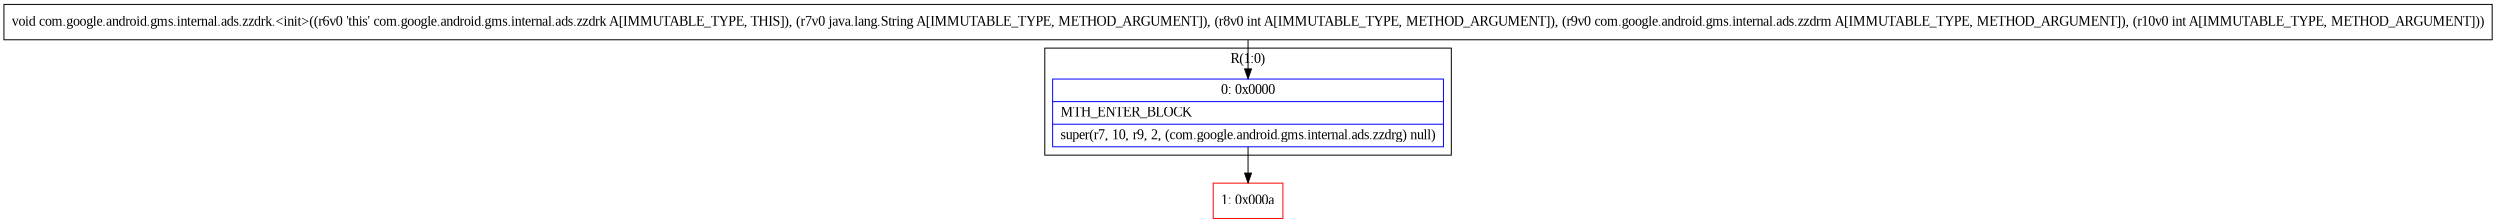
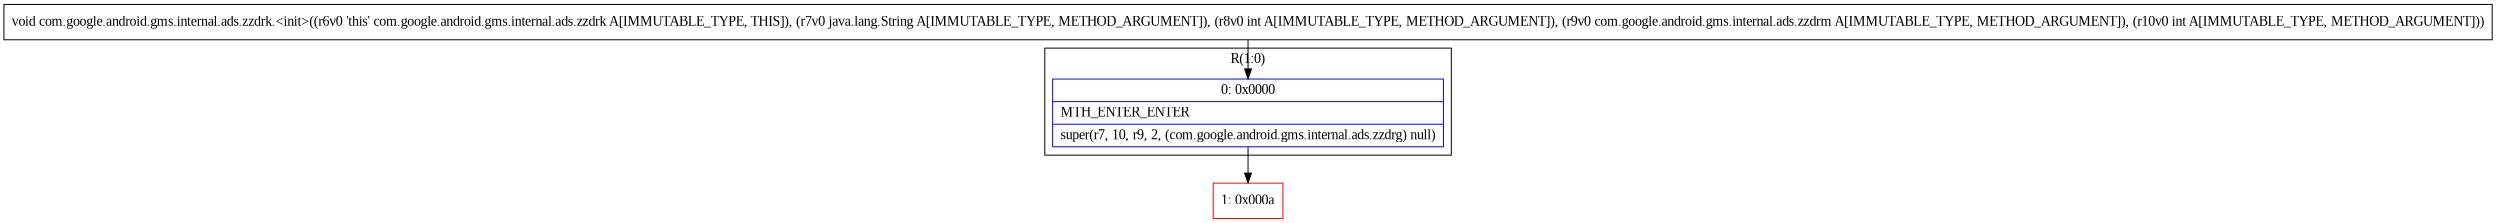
(1126, 112) -> (1125, 112)
